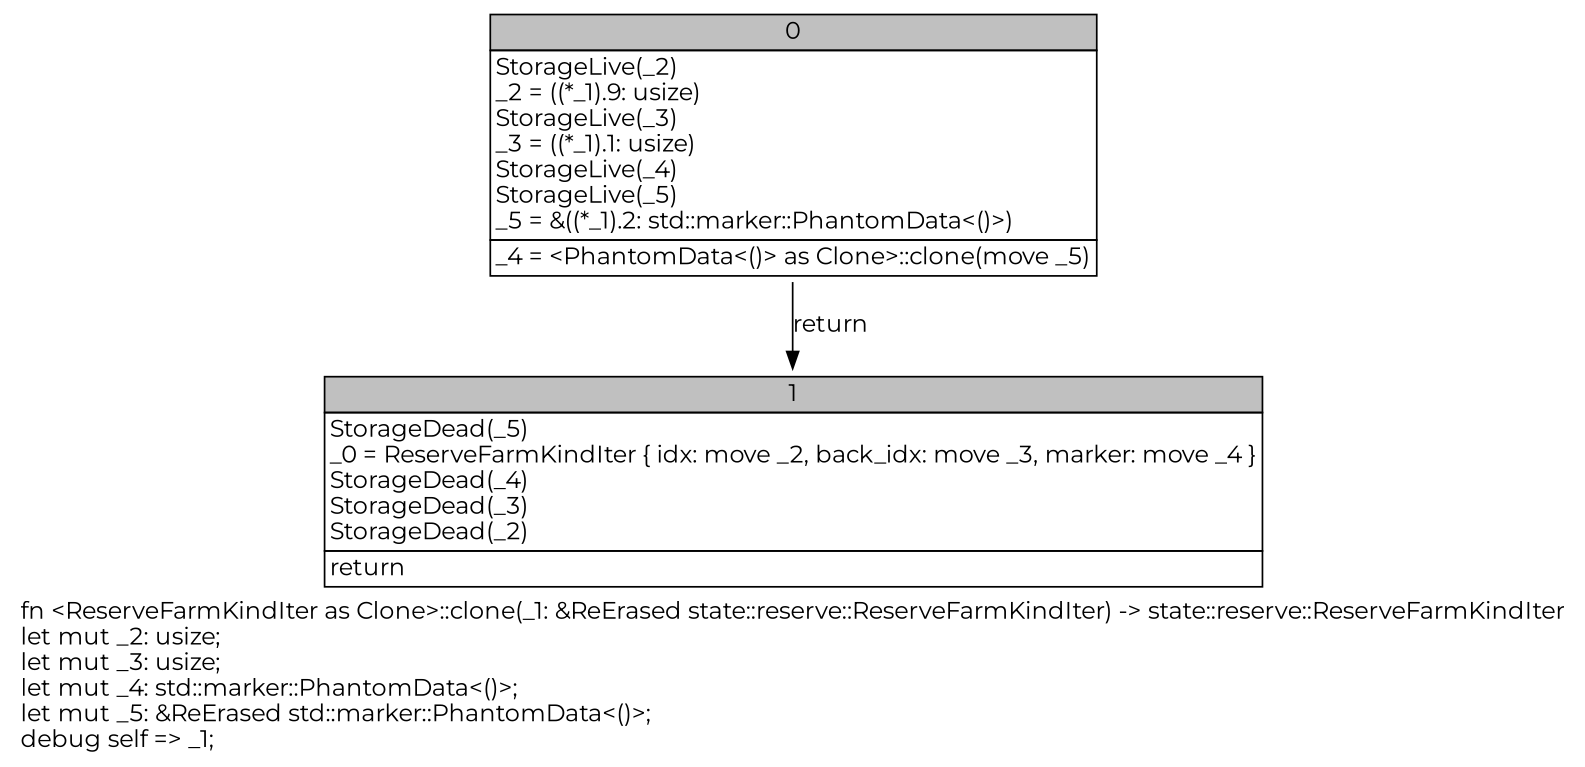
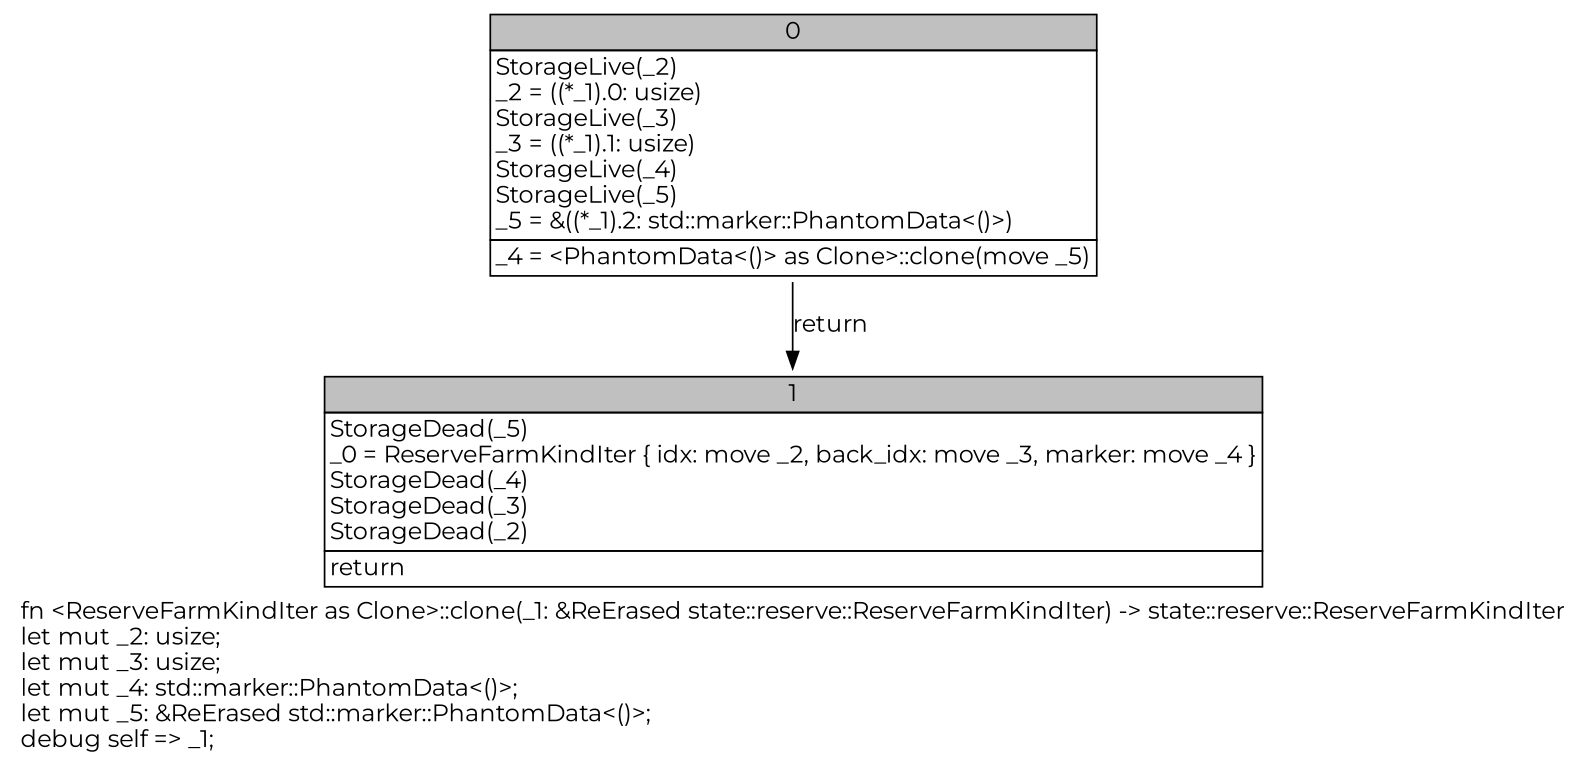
(599, 93) -> (599, 93)
